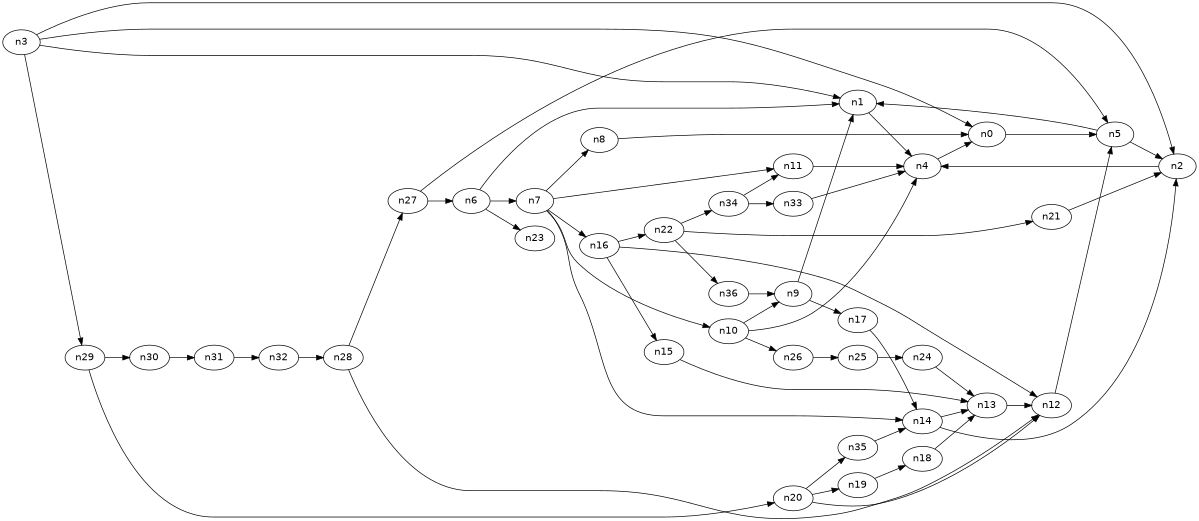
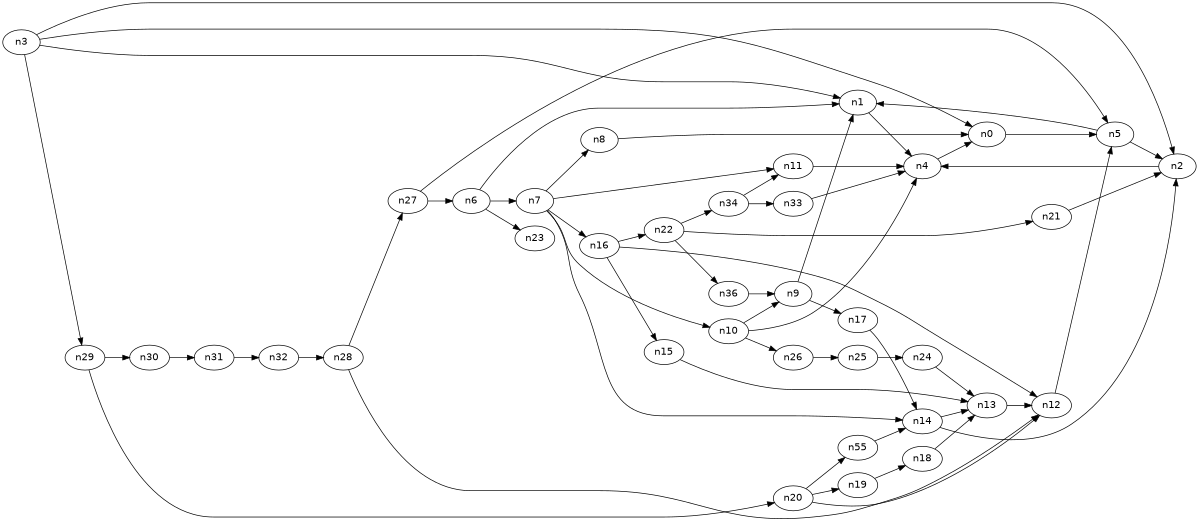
(858, 448) -> (858, 448)
